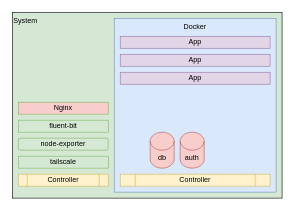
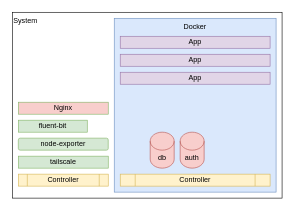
(26, 21) -> (26, 21)
(63, 126) -> (53, 126)
